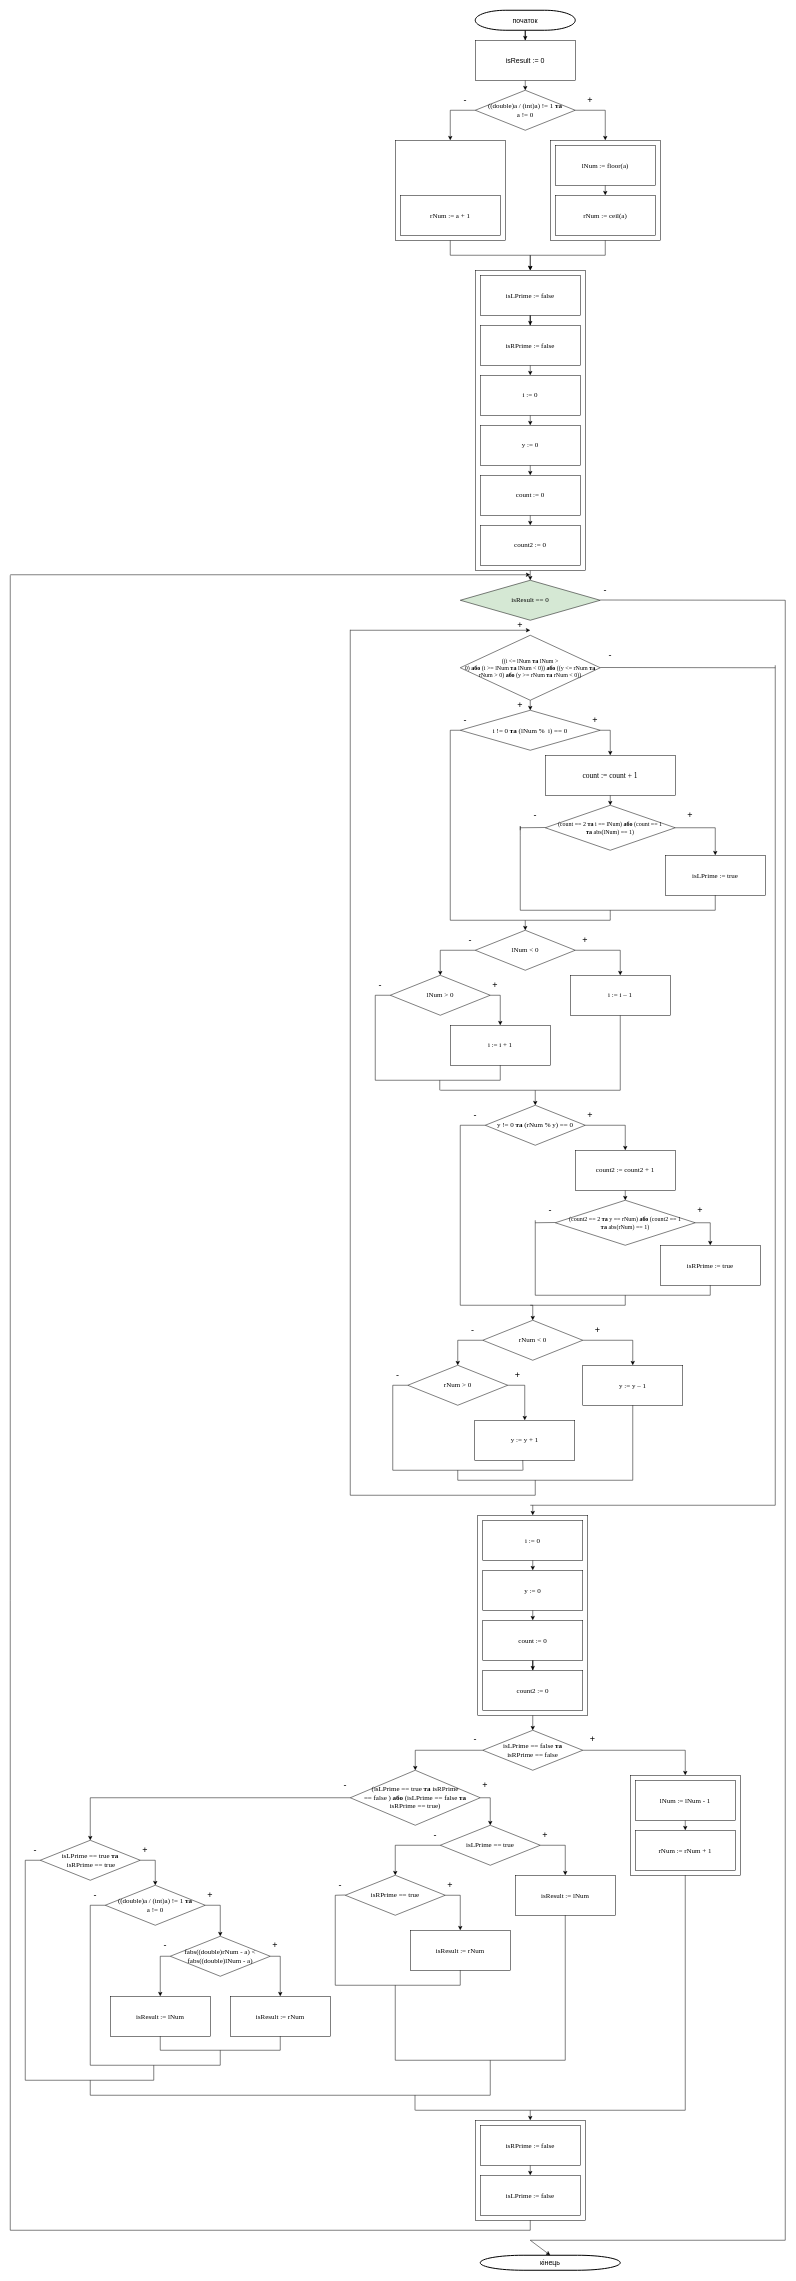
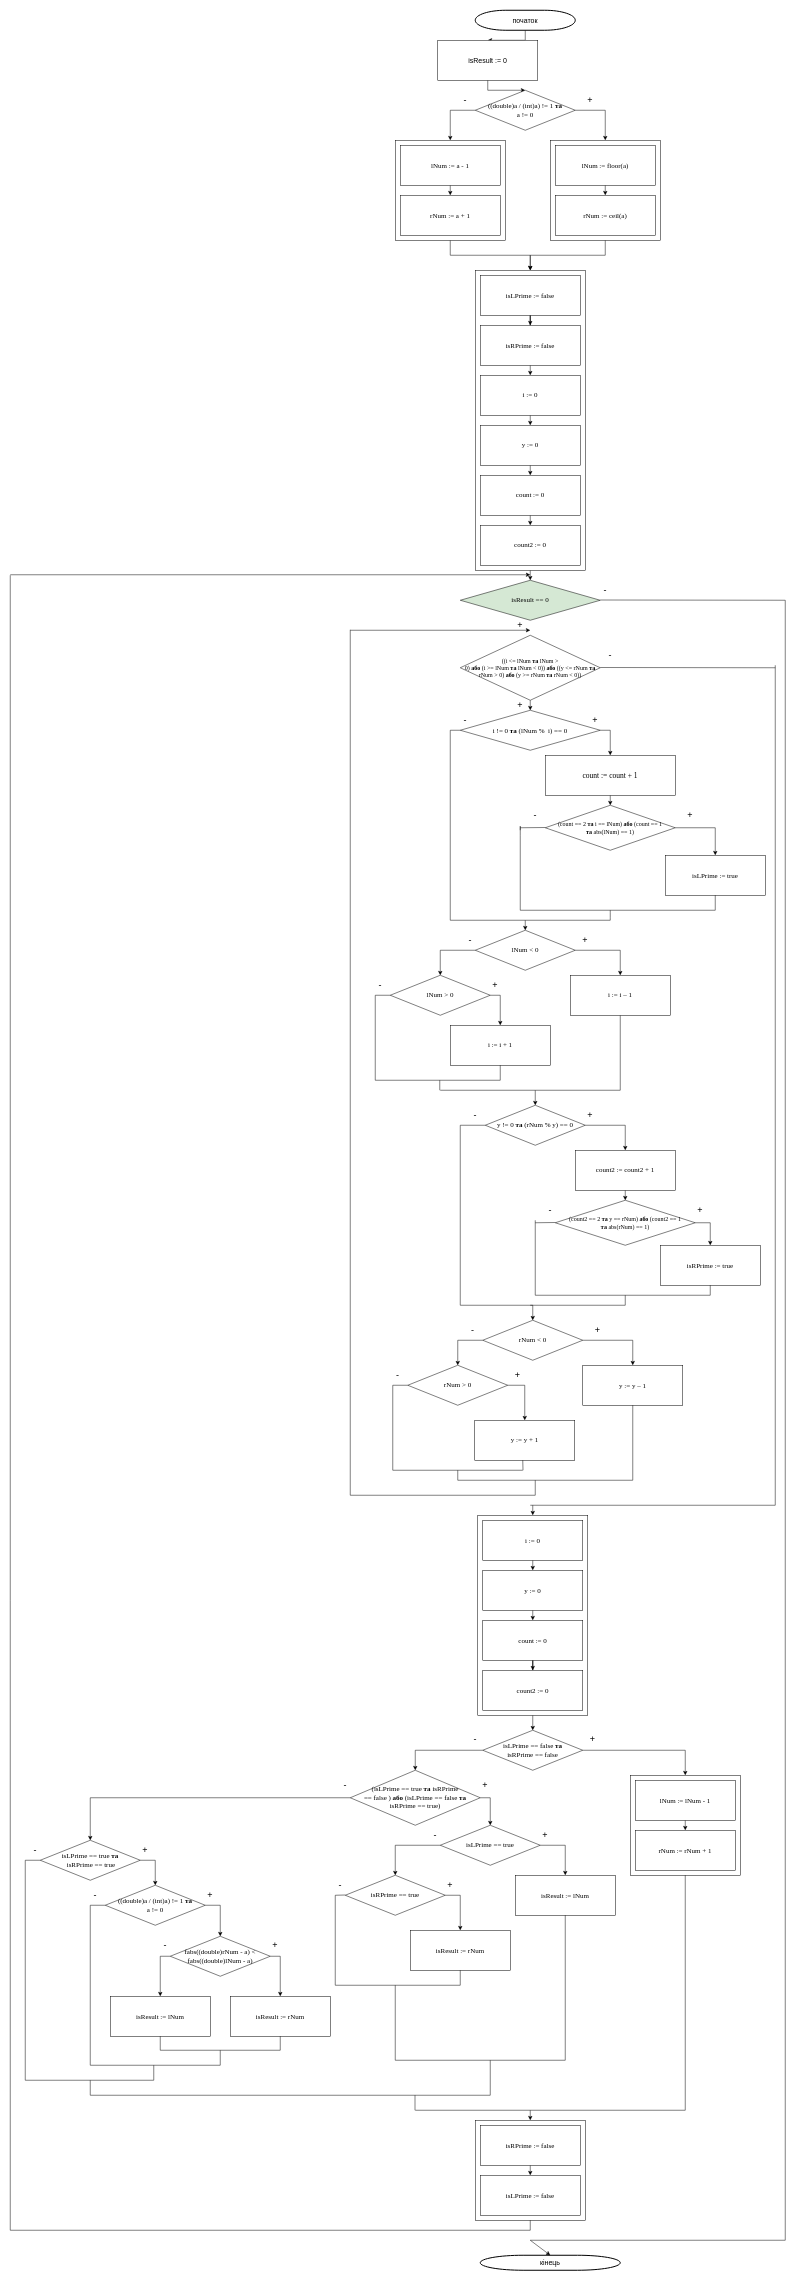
(525, 60) -> (488, 60)
none -> (450, 165)
none -> (450, 189)
